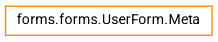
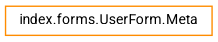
(109, 21) -> (109, 21)
